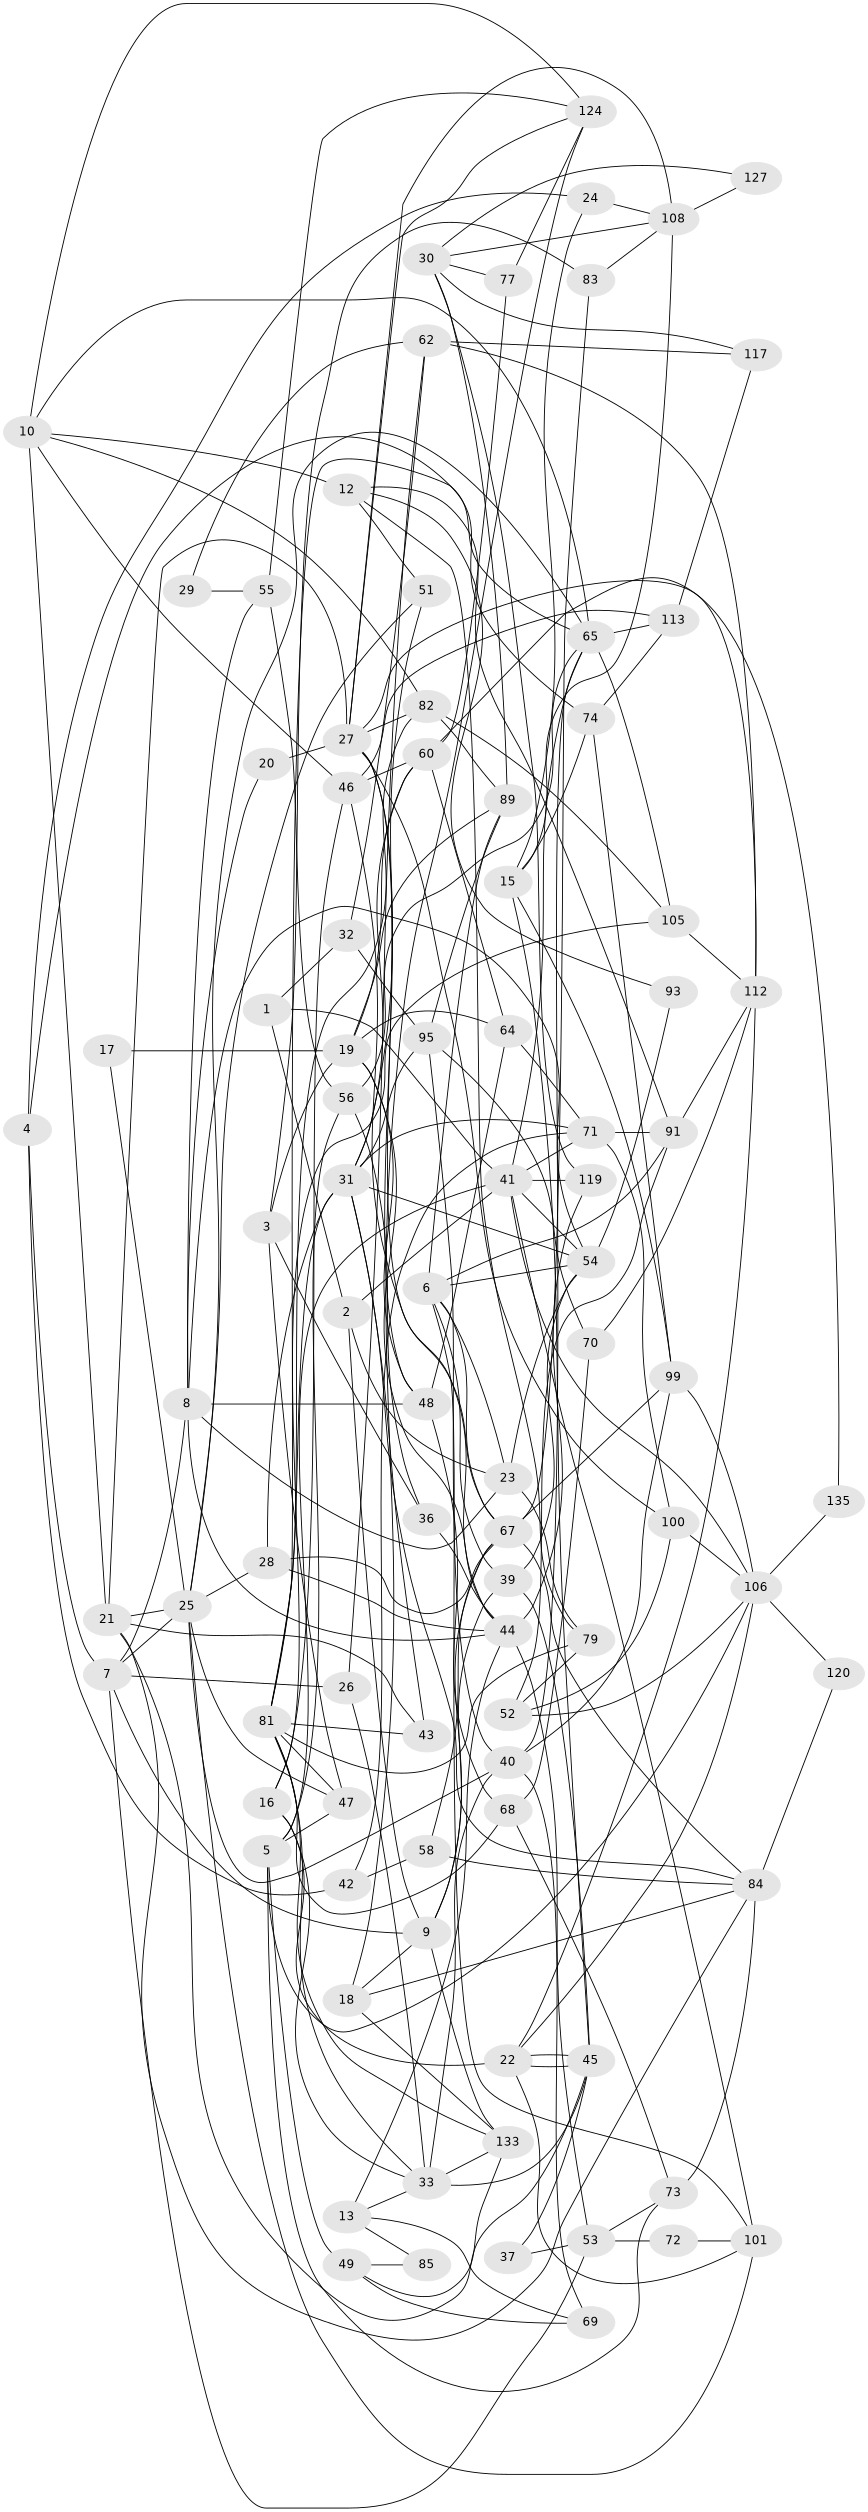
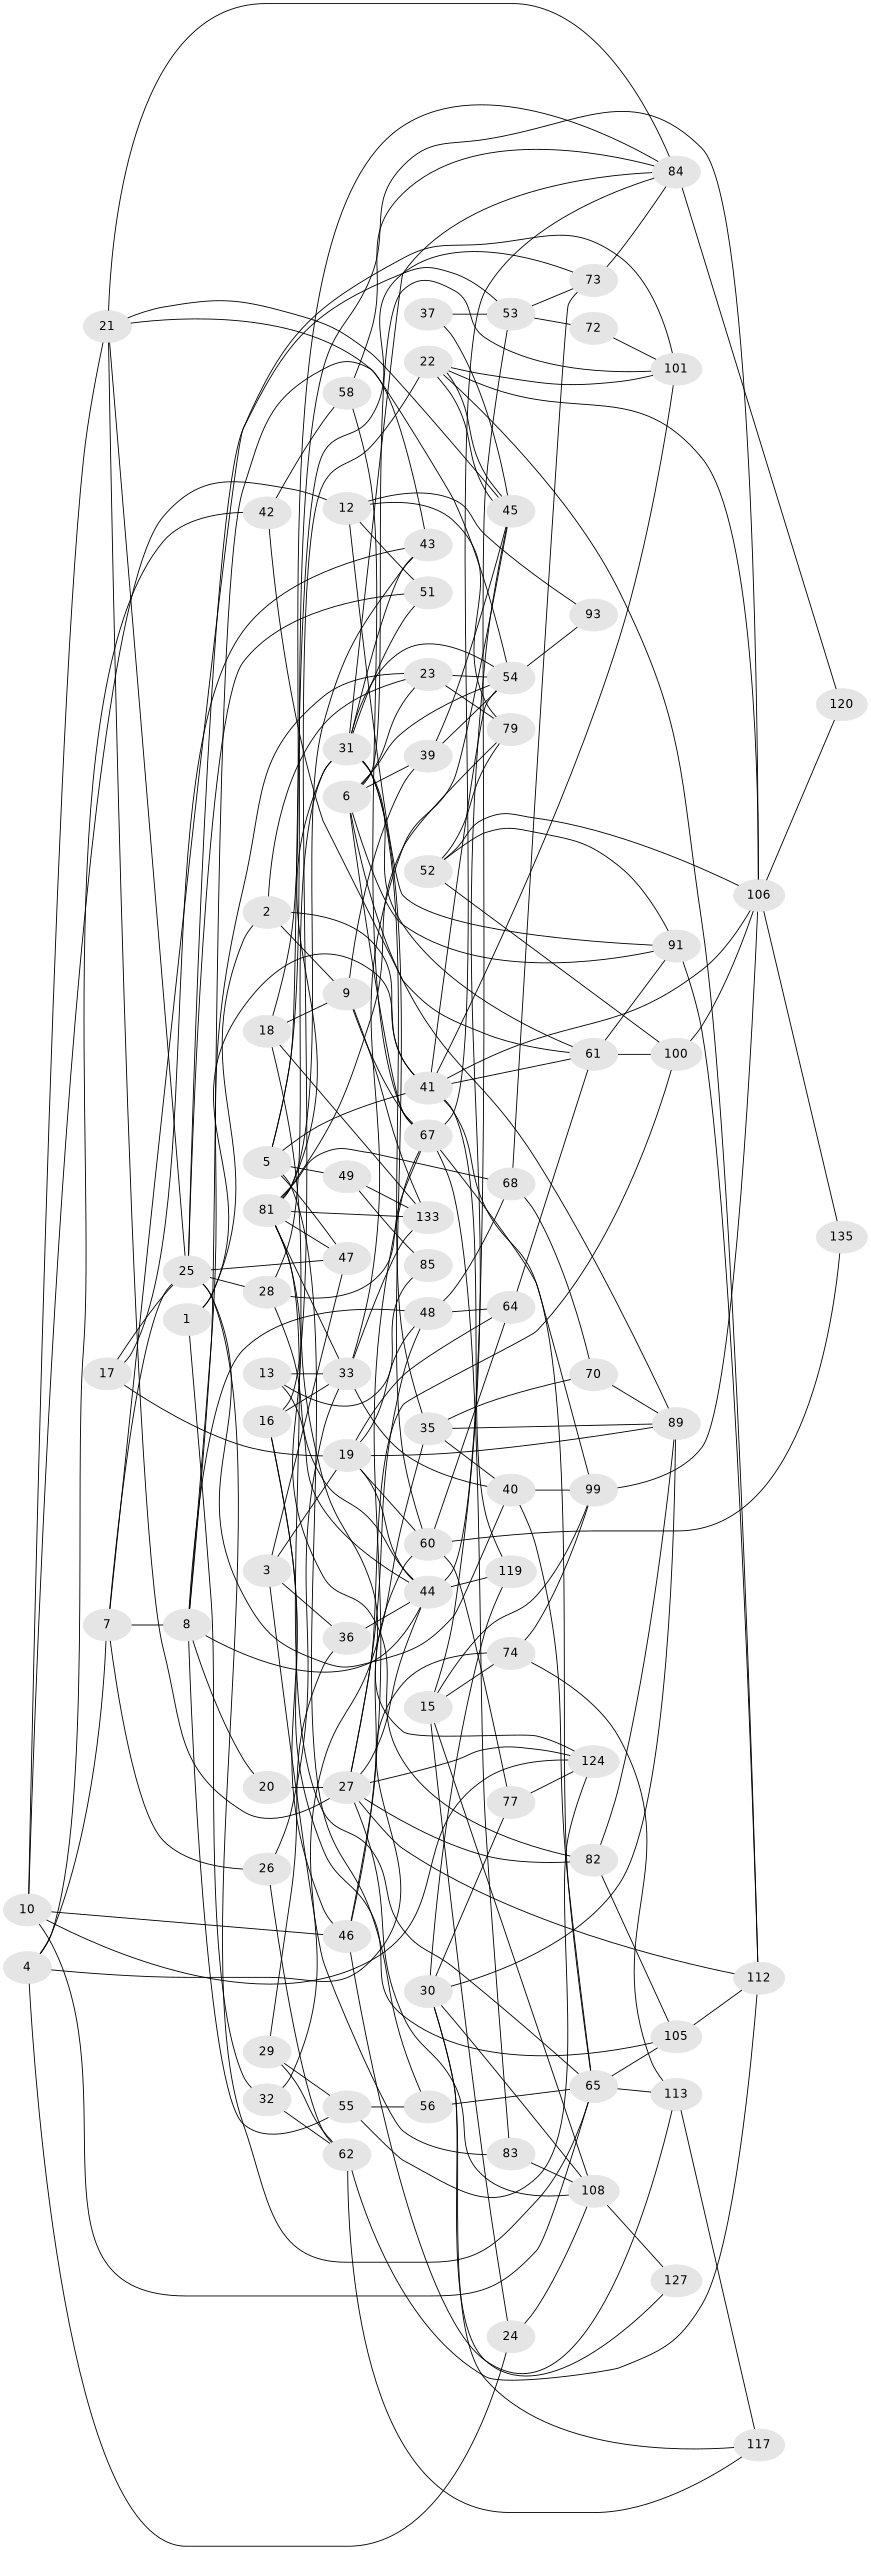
(263, 524) -> none
none -> (179, 1020)
(427, 1038) -> (428, 1429)
(591, 1132) -> (594, 1054)
(691, 1175) -> (635, 1399)
(388, 1309) -> (296, 1841)
(226, 1870) -> none
(591, 2323) -> none
